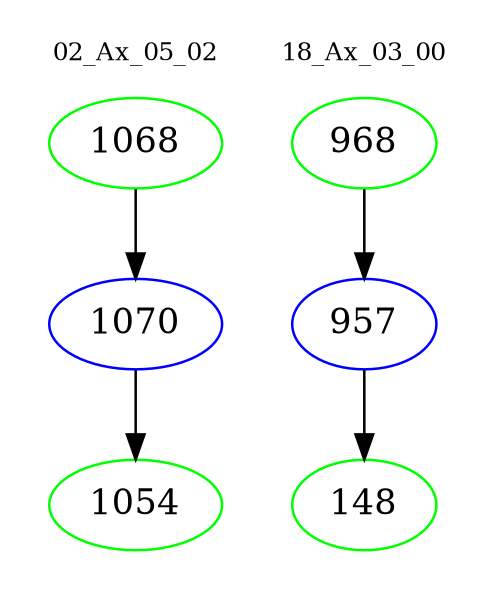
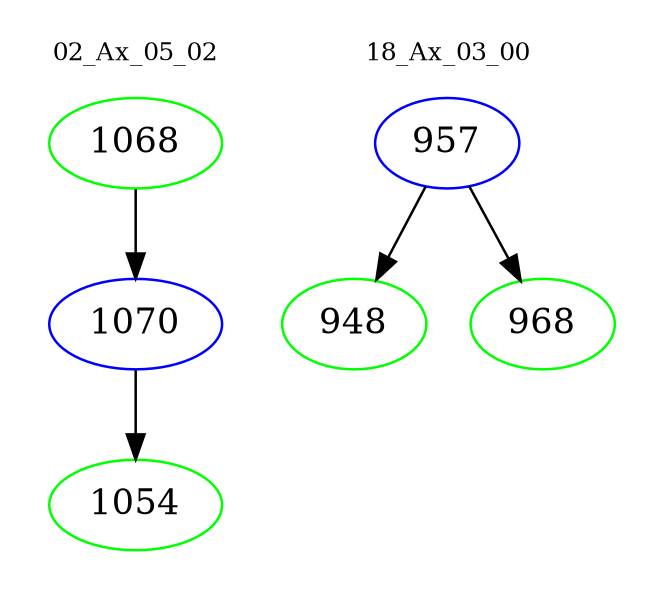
(364, 221) -> (489, 222)
(364, 505) -> (354, 324)
